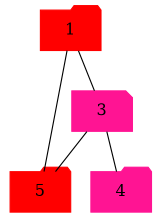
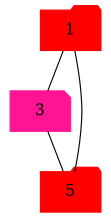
(121, 192) -> none
